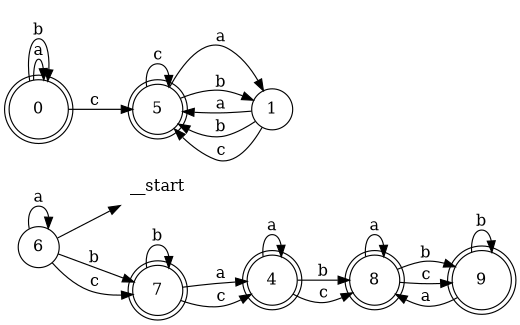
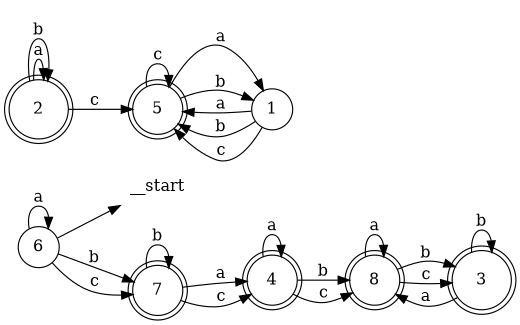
(39, 109) -> (39, 109)
(482, 280) -> (482, 280)
